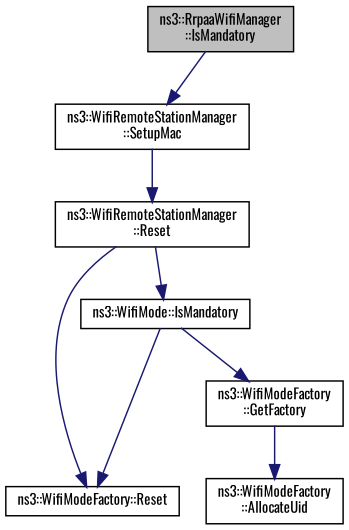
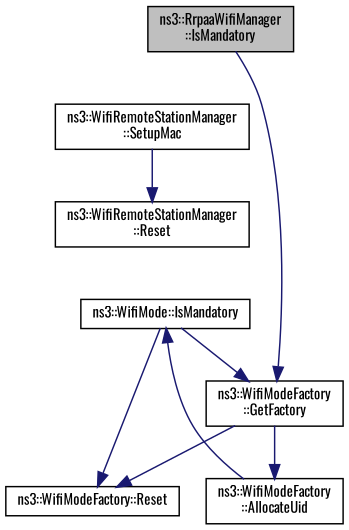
(191, 72) -> (279, 205)
(158, 266) -> (190, 420)
(56, 351) -> (182, 453)
